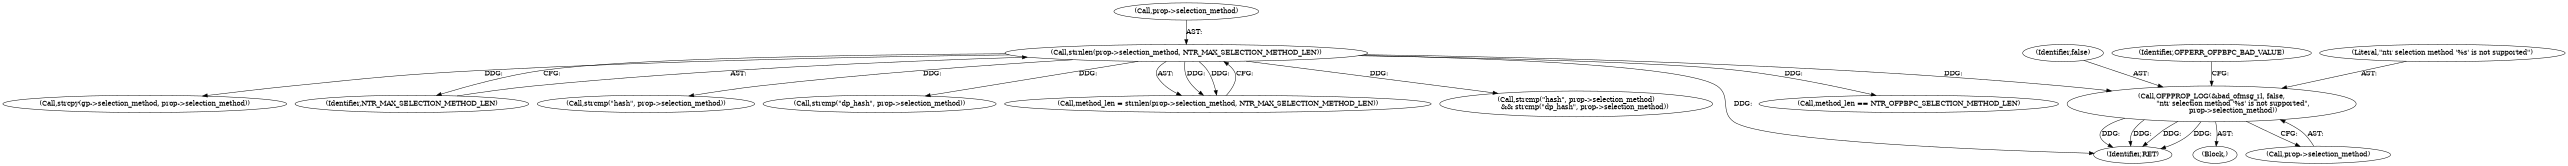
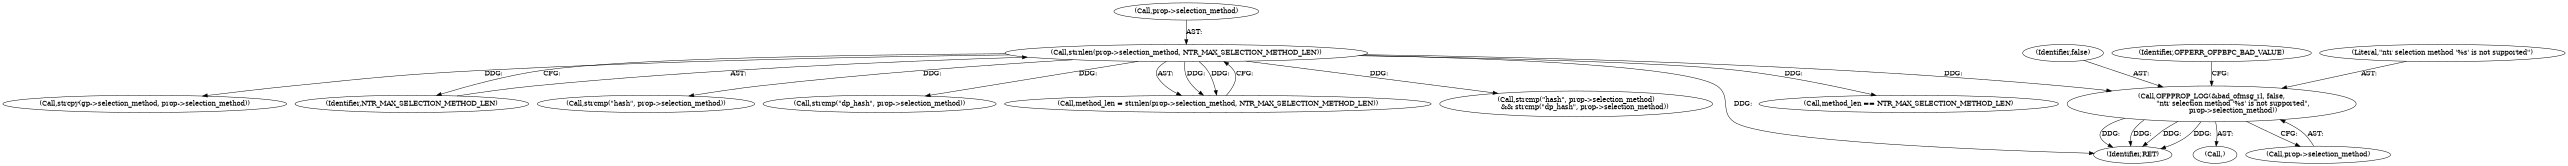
(1909, 104) -> (1909, 104)
(2215, 155) -> (2215, 155)
